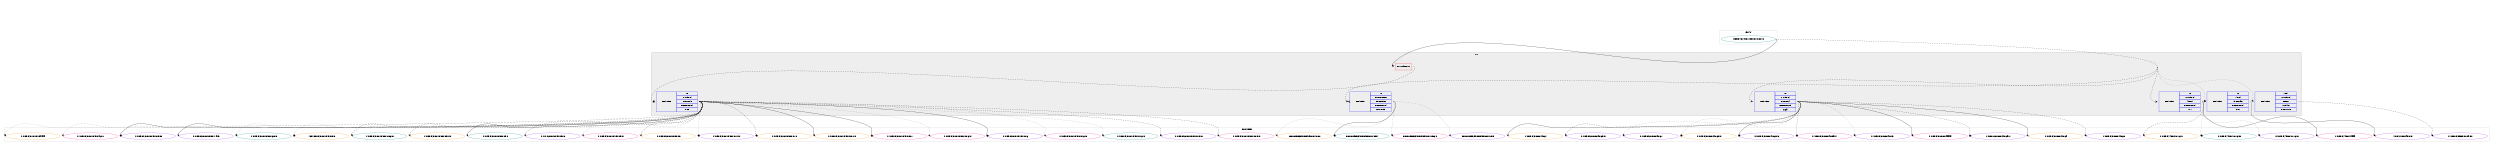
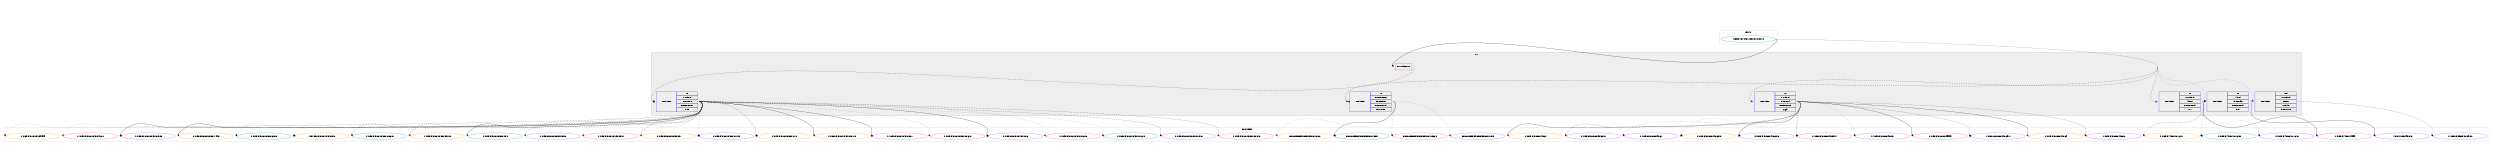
(206, 136) -> (206, 136)
(553, 136) -> (553, 136)
